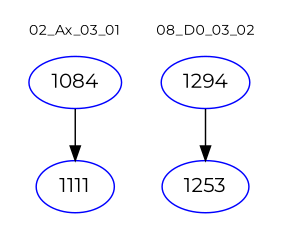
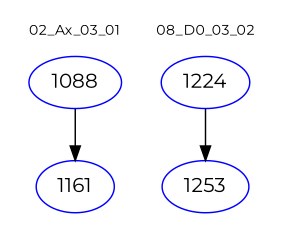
(75, 82) -> (75, 82)
(206, 82) -> (206, 82)
(75, 187) -> (75, 187)
